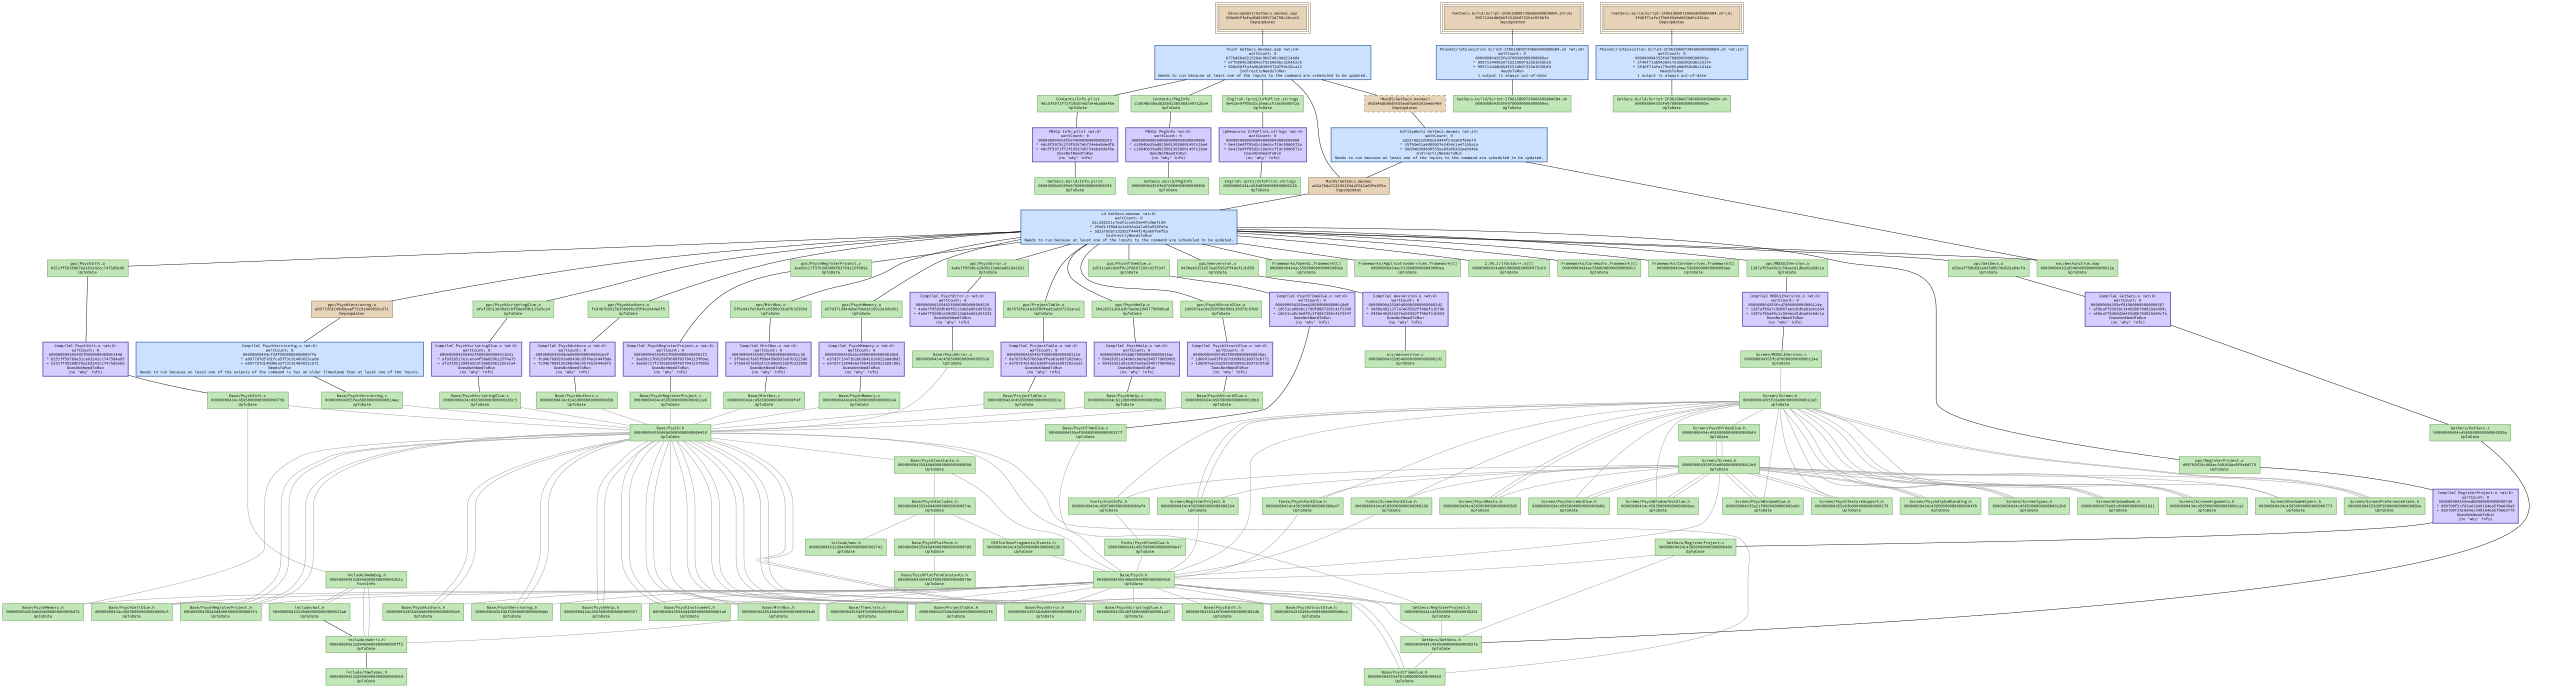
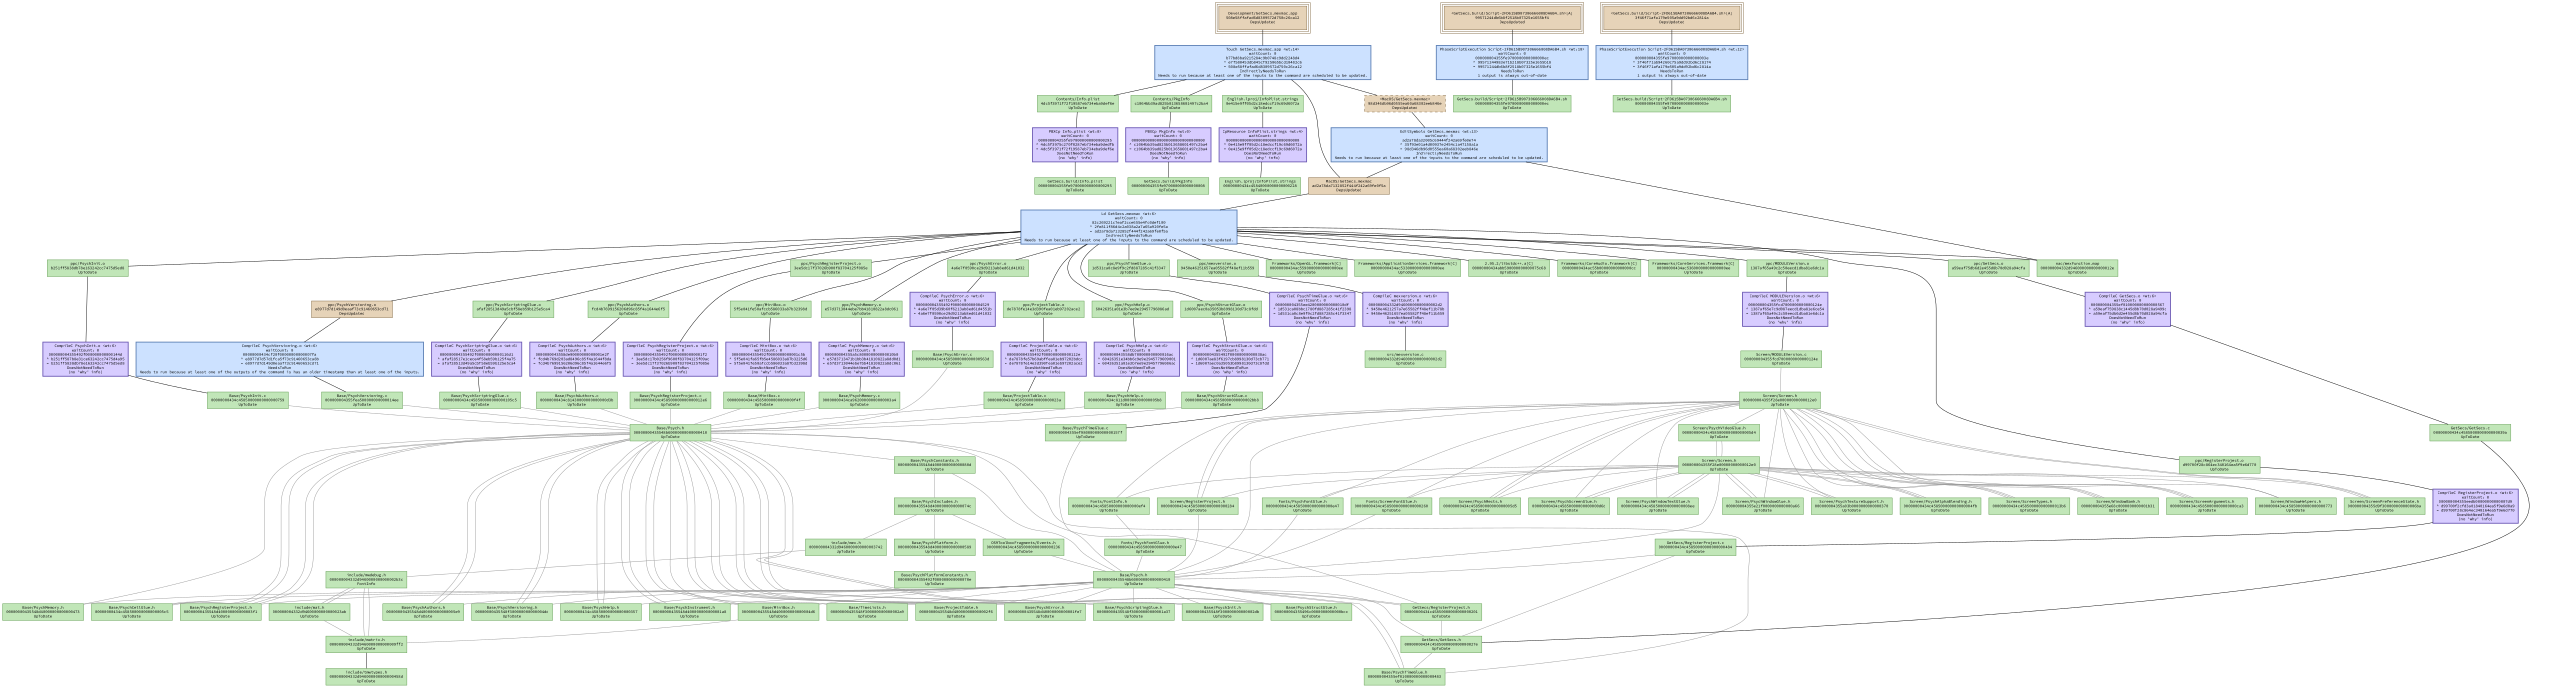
(249, 512) -> (616, 563)
(338, 628) -> (338, 628)
